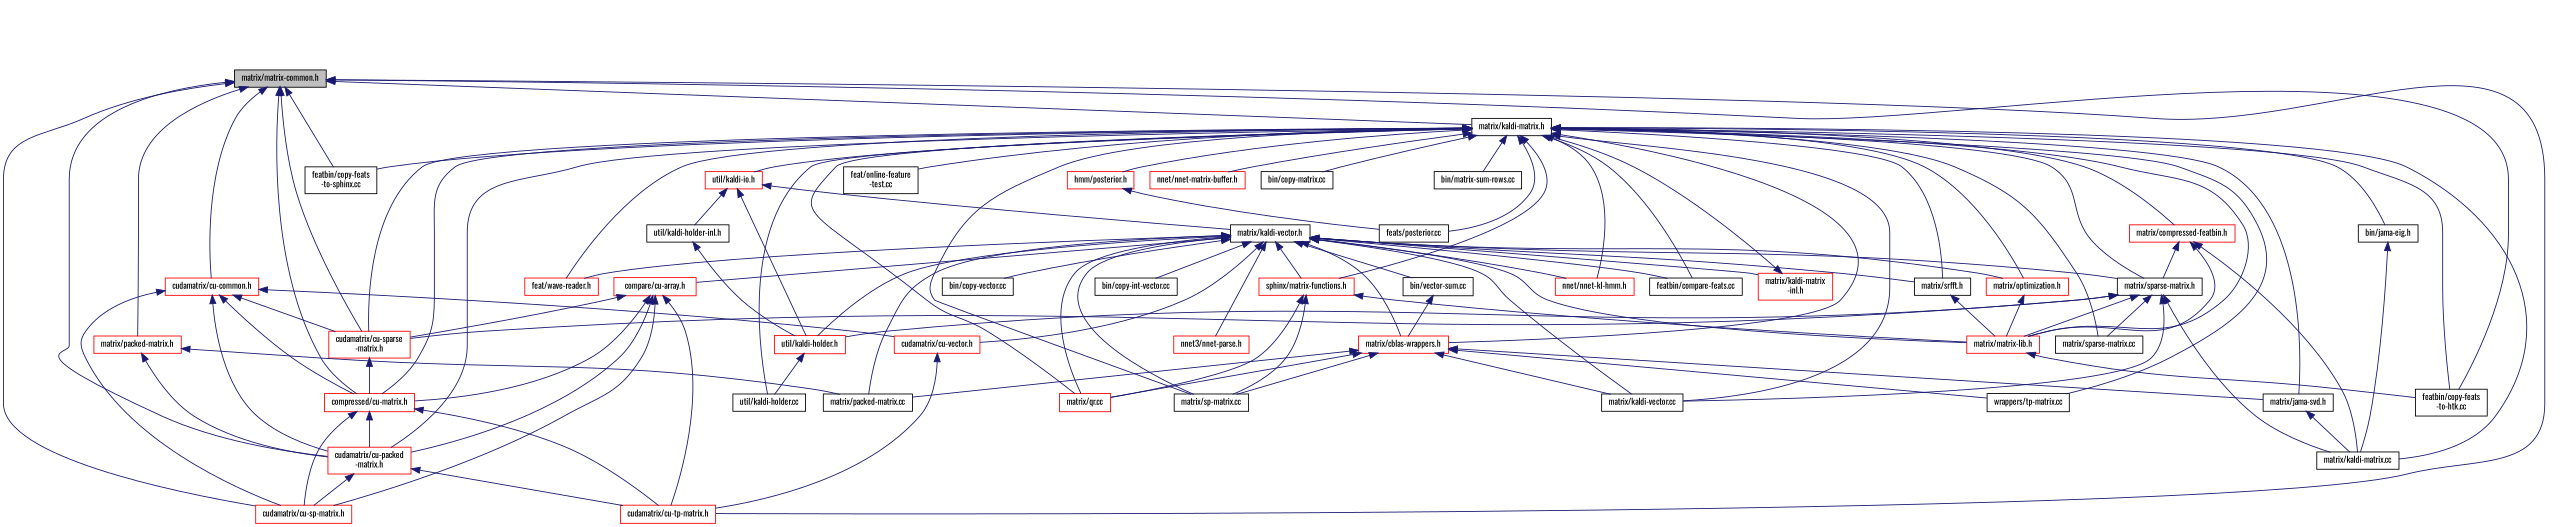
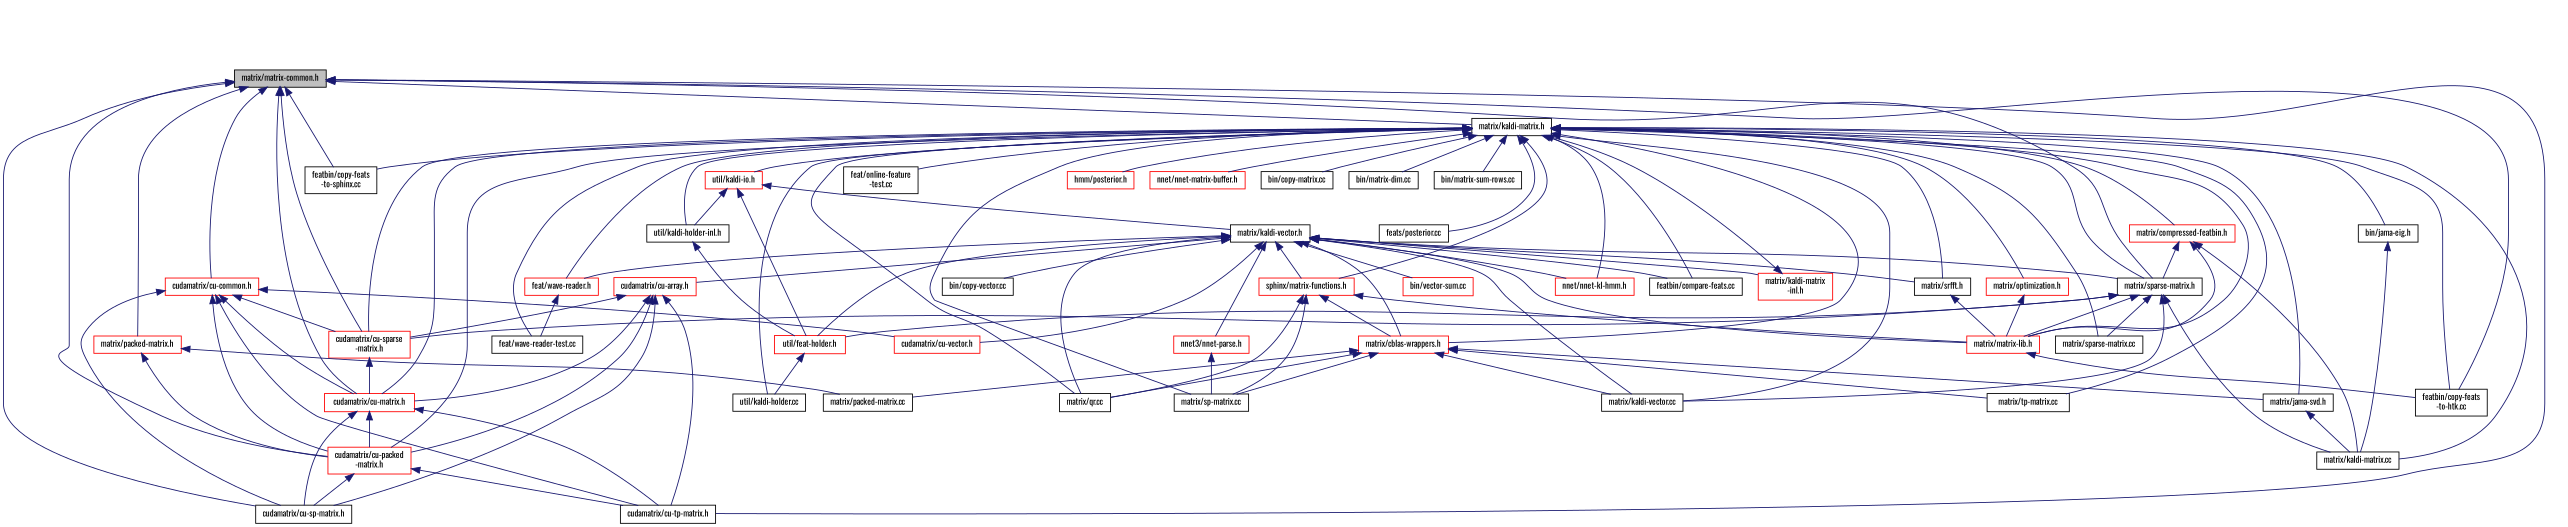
none -> (1280, 104)
none -> (1048, 138)
none -> (1384, 180)
(1255, 214) -> none
(1662, 249) -> none
(943, 270) -> none
(655, 287) -> (655, 287)
(1136, 287) -> none
(1438, 287) -> (1438, 287)
(1078, 292) -> (1211, 385)
(1418, 320) -> (1357, 317)
none -> (537, 345)
(810, 345) -> (810, 345)
(369, 403) -> (369, 403)
(1085, 403) -> (1085, 403)
(2028, 403) -> (2028, 403)
(852, 467) -> (392, 439)
(304, 514) -> (304, 514)
(668, 514) -> (668, 514)
